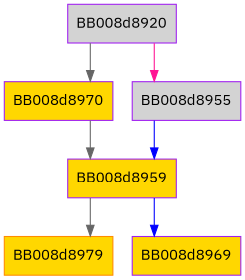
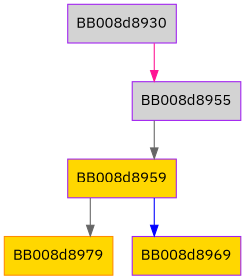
(122, 24) -> (122, 24)
(59, 101) -> none
(154, 134) -> (154, 134)
